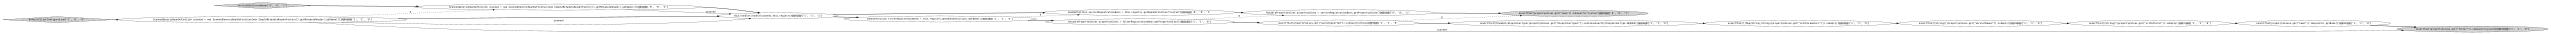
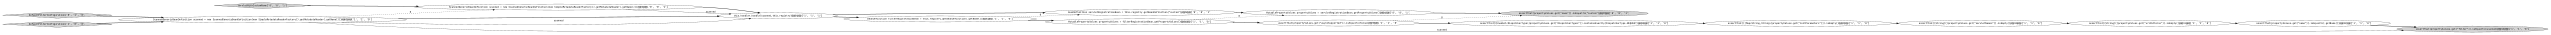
none -> (57, 15)
